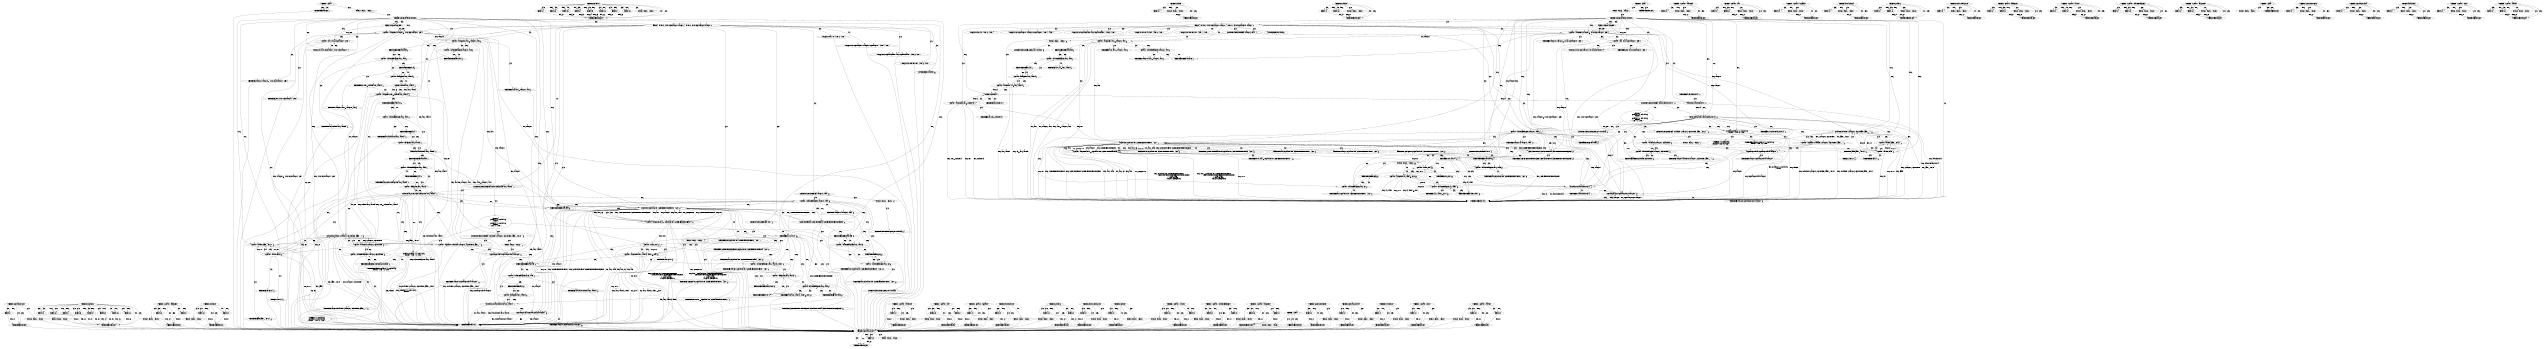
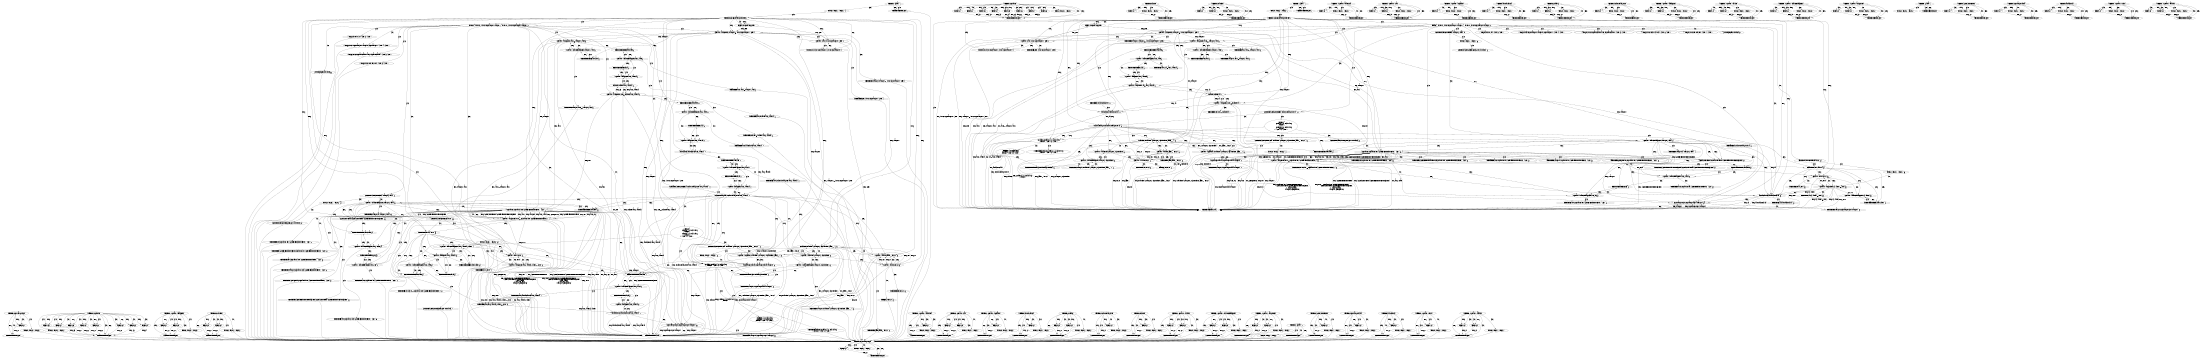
(380, 90) -> (704, 102)
(995, 103) -> none
none -> (1168, 108)
(417, 119) -> none
(1629, 132) -> (1769, 164)
(1441, 190) -> (1823, 191)
(692, 263) -> none
